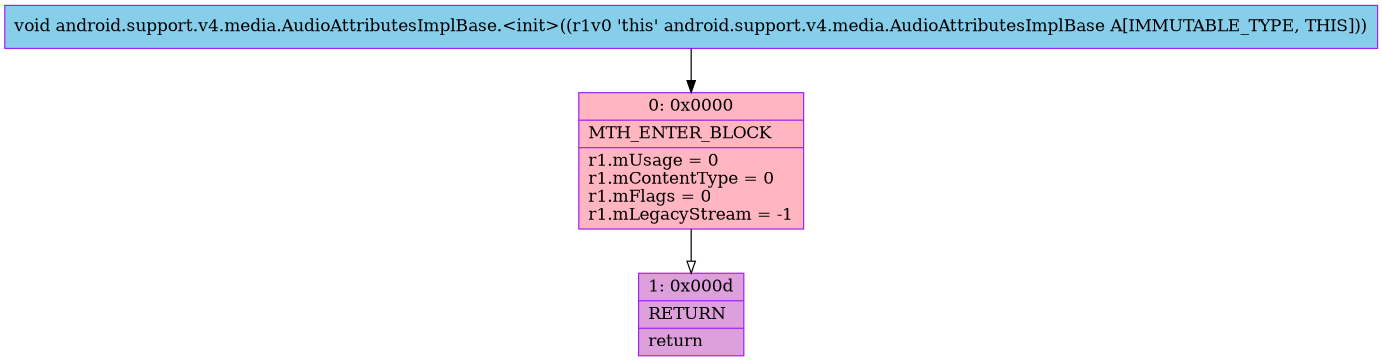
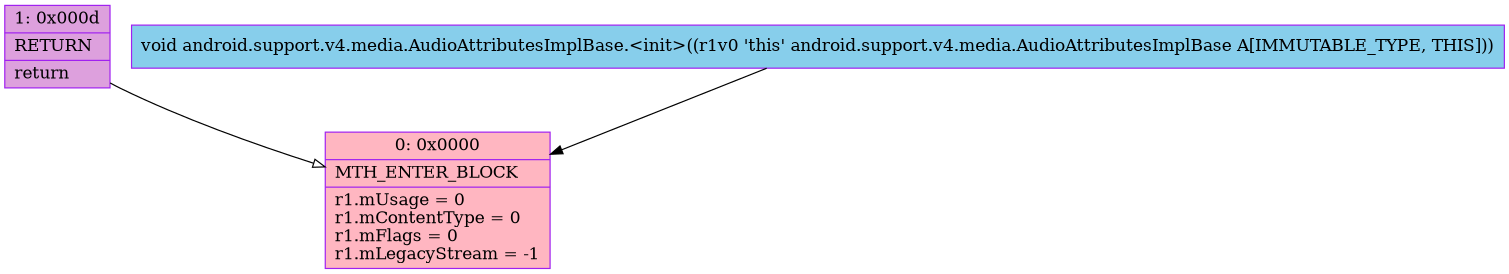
(691, 245) -> (210, 127)
